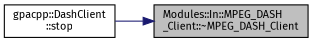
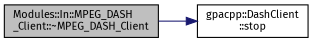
(129, 21) -> (172, 21)
